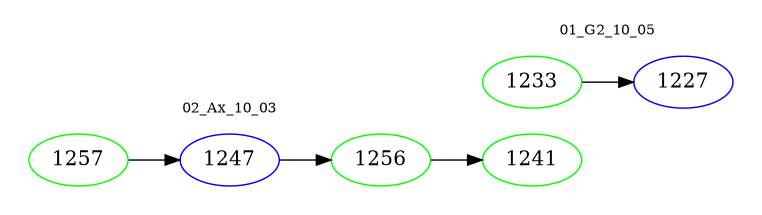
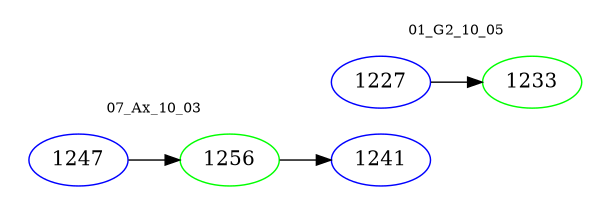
(600, 82) -> (449, 82)
(230, 109) -> (154, 109)
(78, 160) -> none
(532, 160) -> (381, 160)
